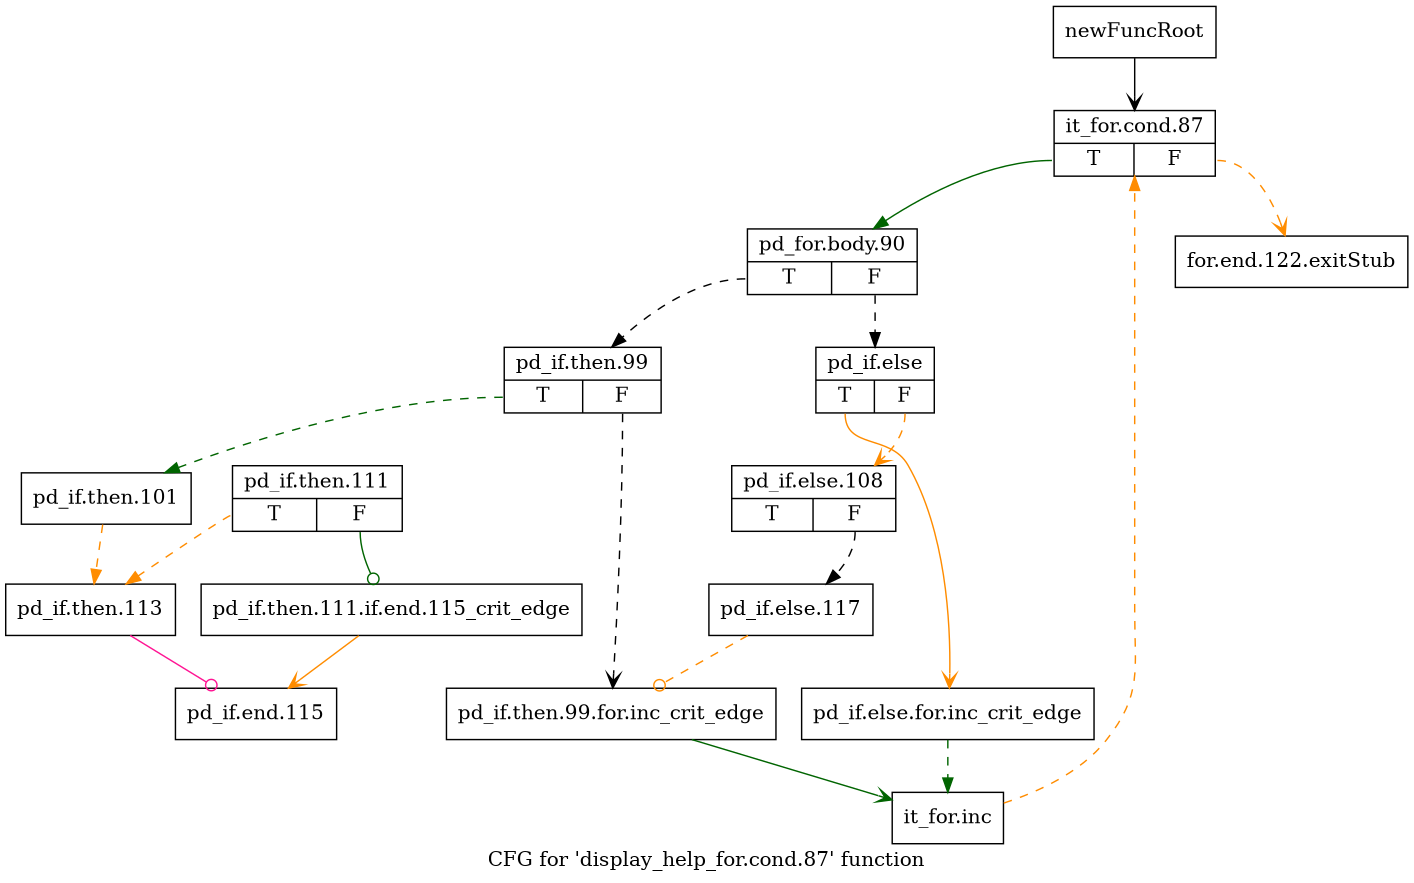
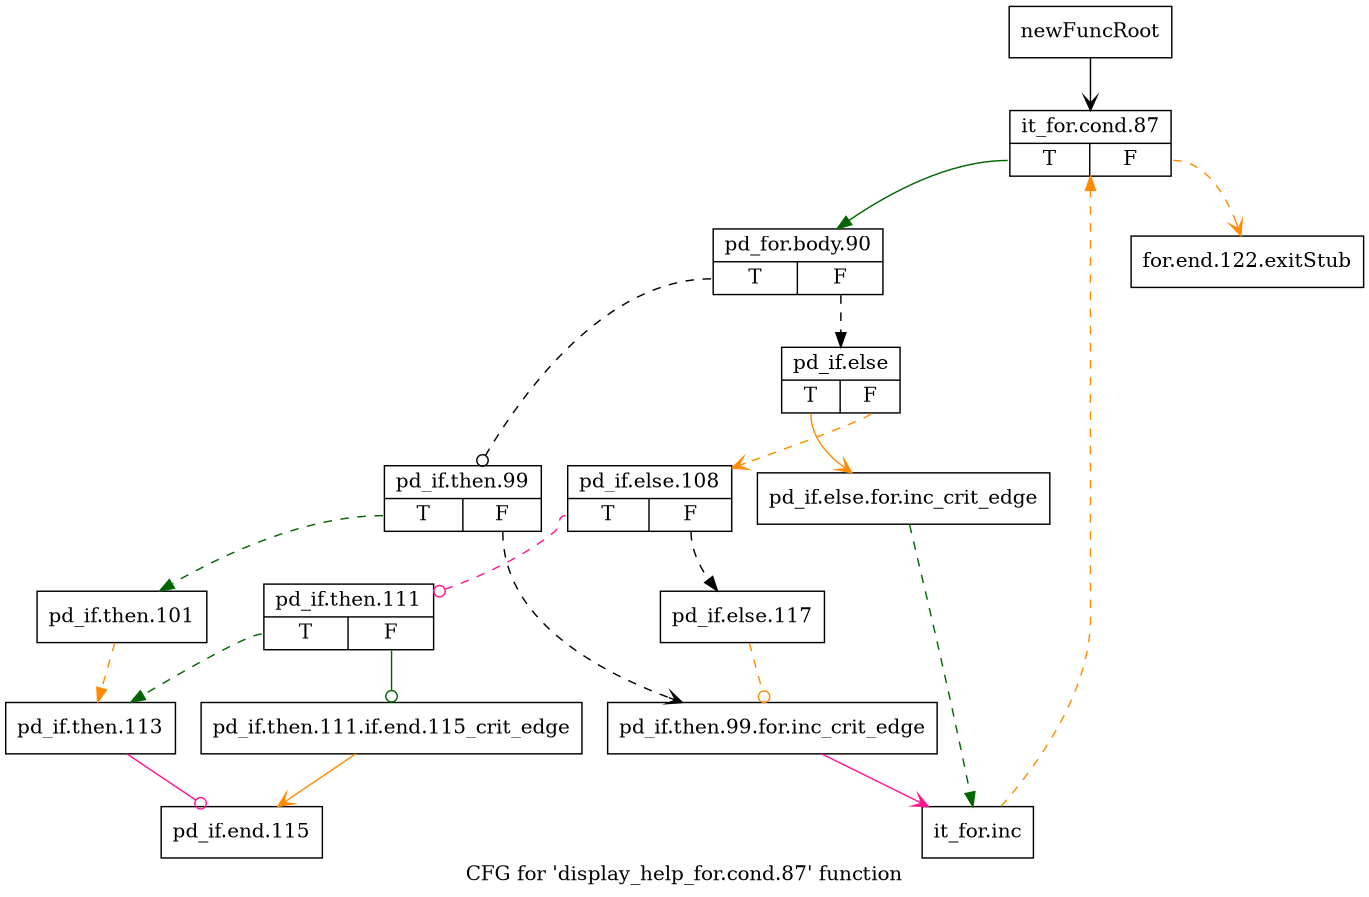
(679, 297) -> (578, 339)
(184, 545) -> (201, 662)
none -> (518, 556)
(785, 768) -> (868, 777)
